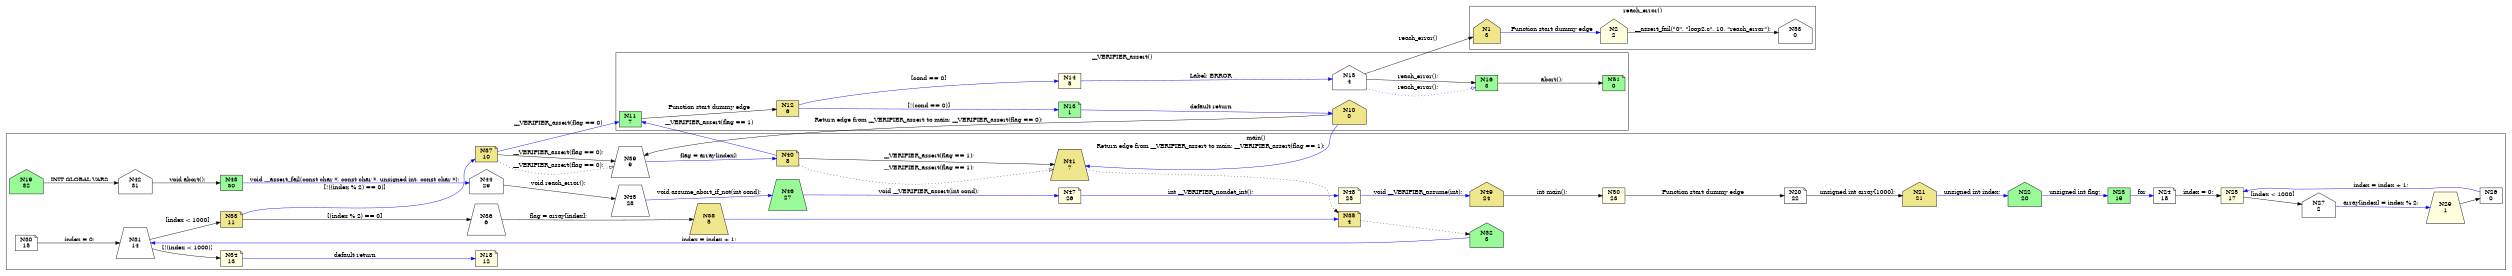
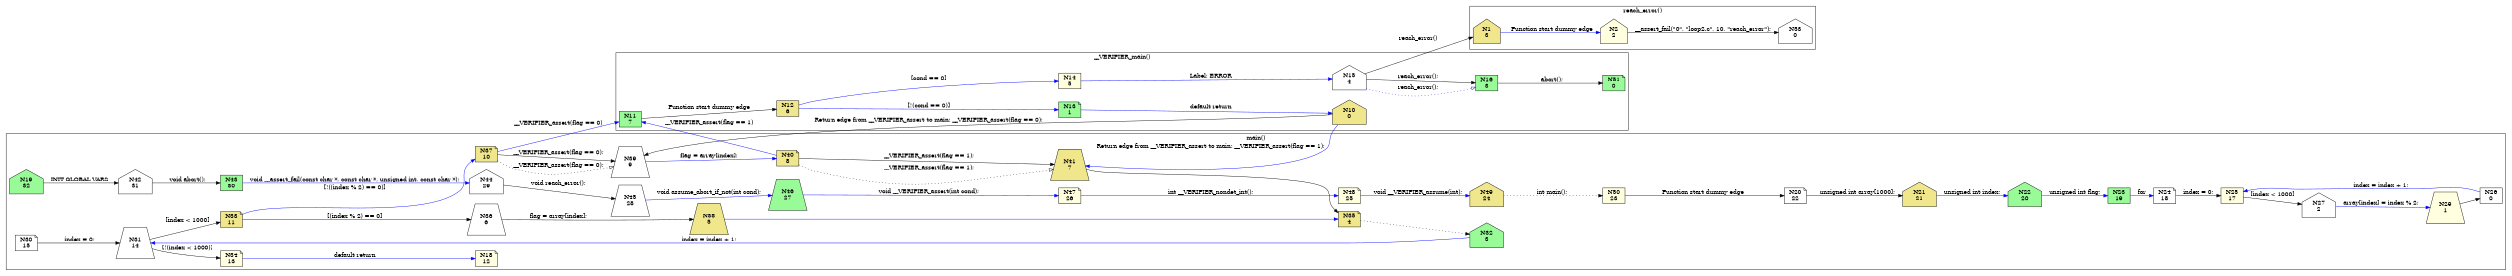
(1122, 57) -> (1122, 57)
(1219, 176) -> (1219, 176)
(1551, 196) -> (1551, 196)
